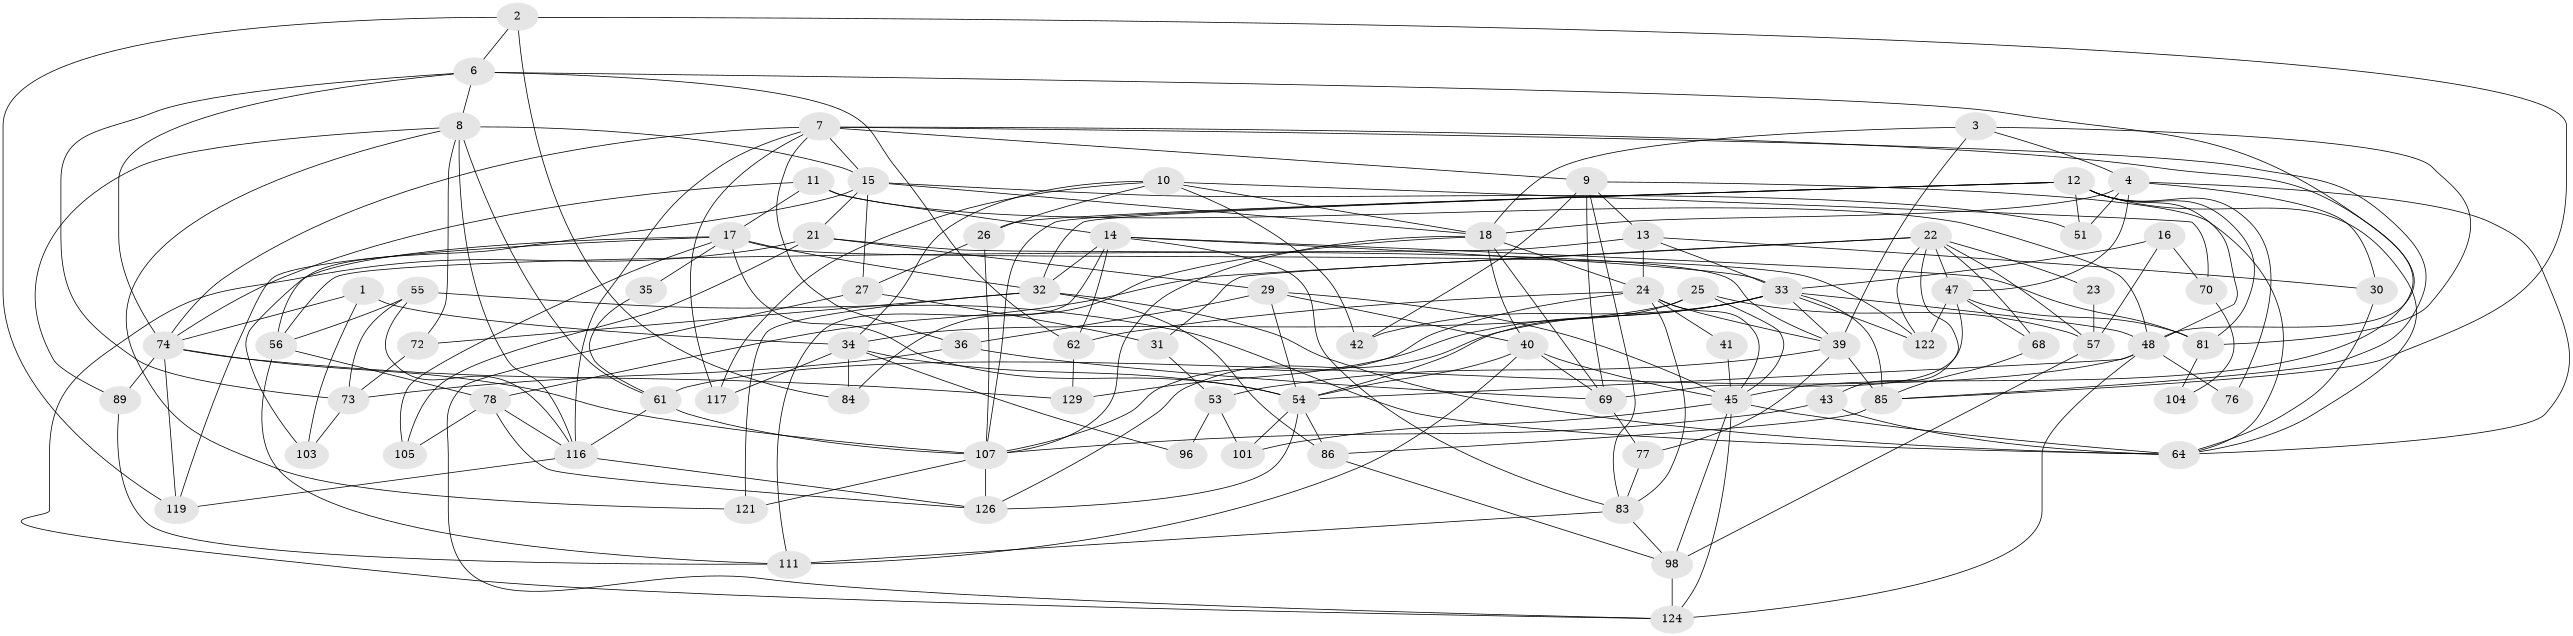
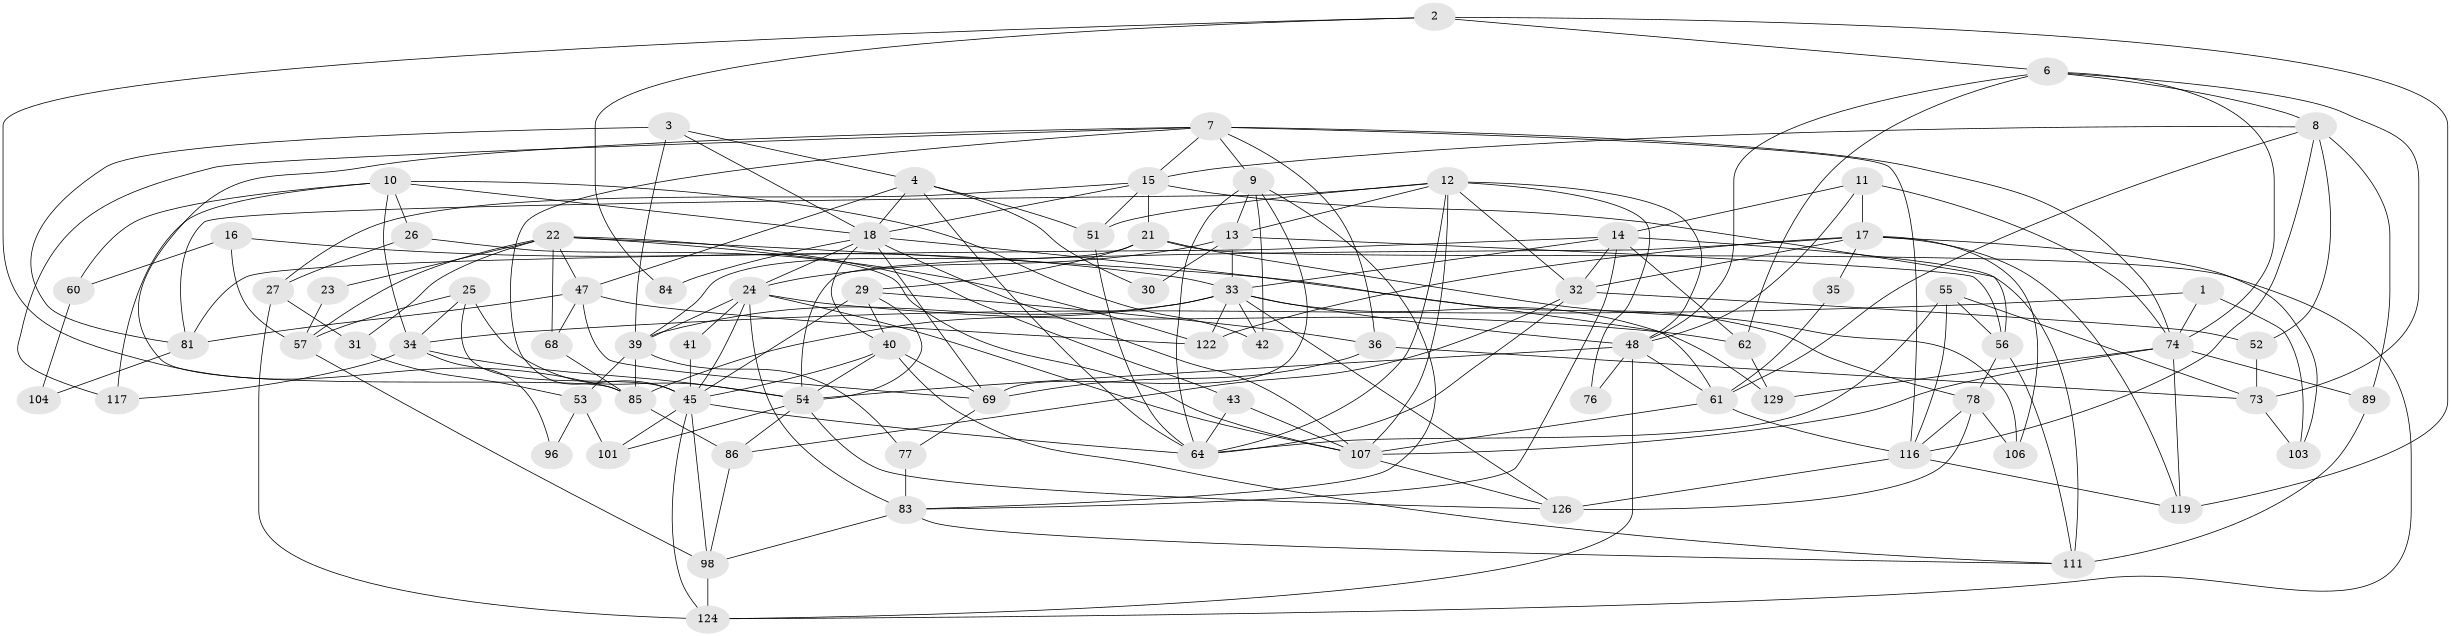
(1526, 199) -> (1327, 212)
none -> (1123, 262)
(2206, 291) -> (74, 291)
(418, 346) -> (2257, 346)
(849, 373) -> none
(2306, 401) -> (1122, 350)
(405, 455) -> (2015, 455)
(746, 510) -> none
